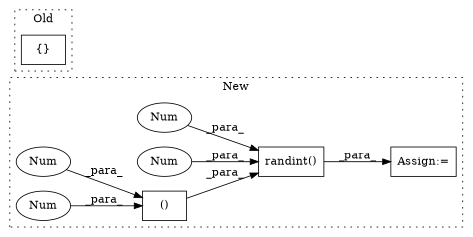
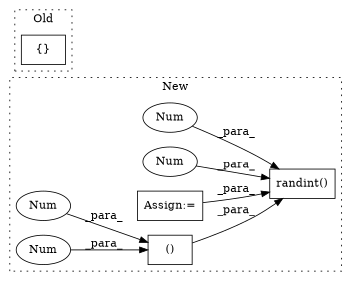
(353, 162) -> (232, 199)
